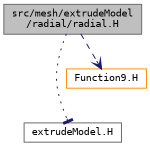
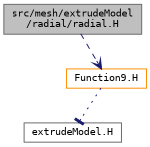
(57, 76) -> (91, 104)
